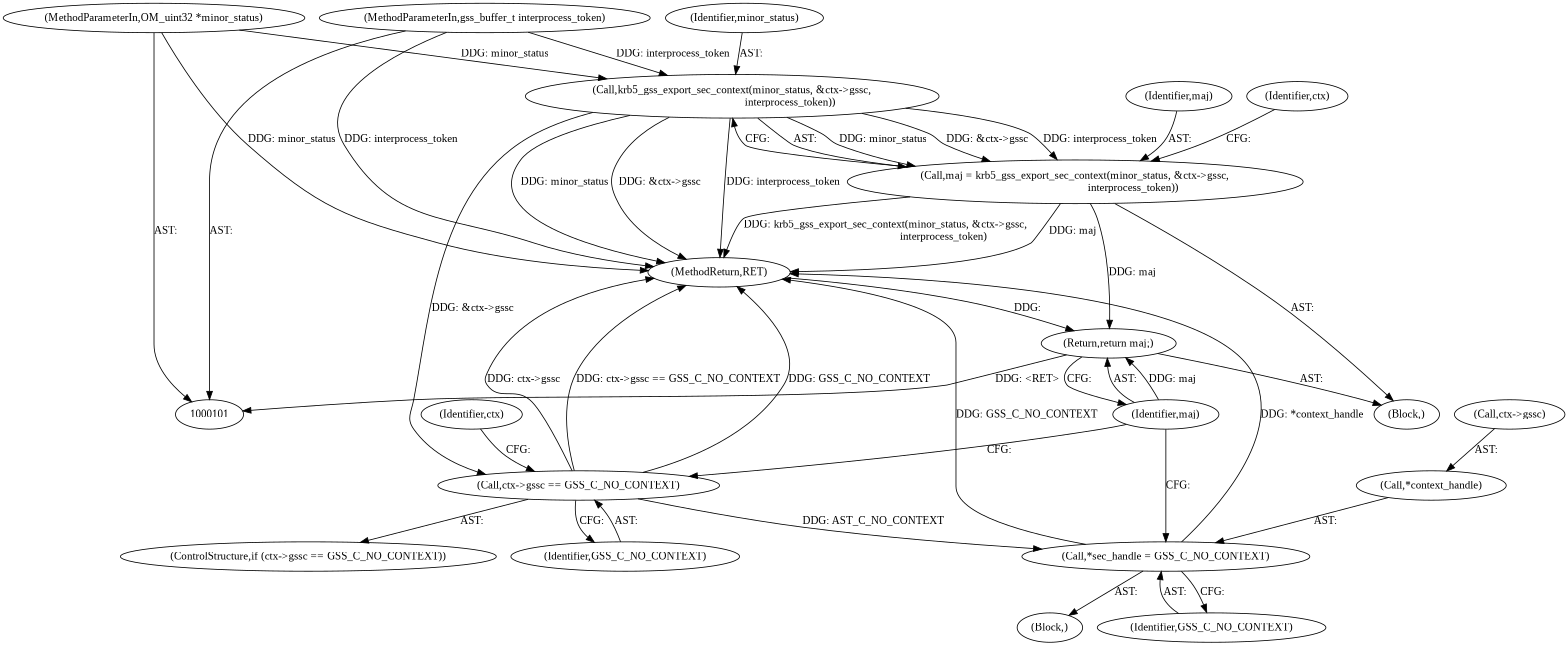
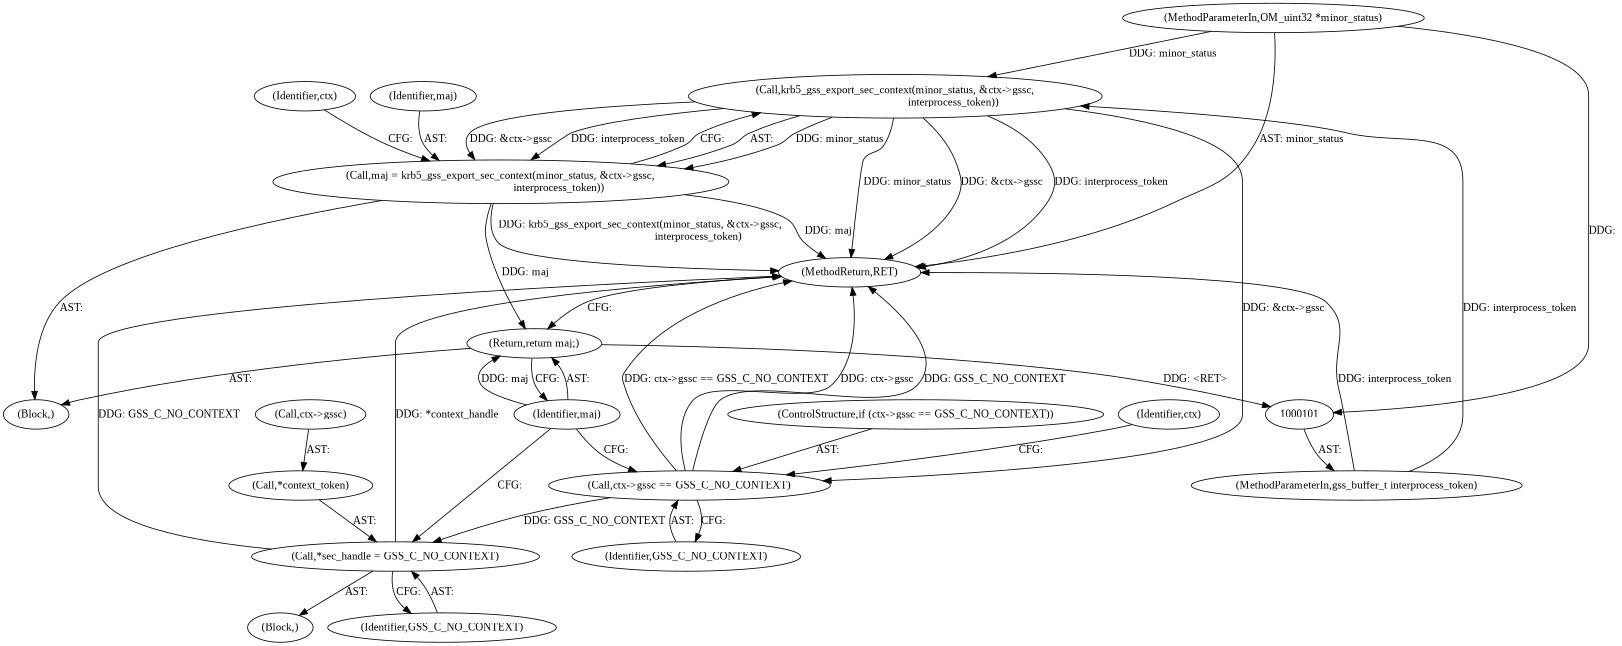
(744, 18) -> none
(292, 139) -> (1302, 139)
(214, 153) -> (1313, 449)
(167, 231) -> (1604, 231)
(1029, 308) -> (601, 308)
(1431, 485) -> (301, 485)
(448, 520) -> (806, 449)
(874, 521) -> (595, 521)
